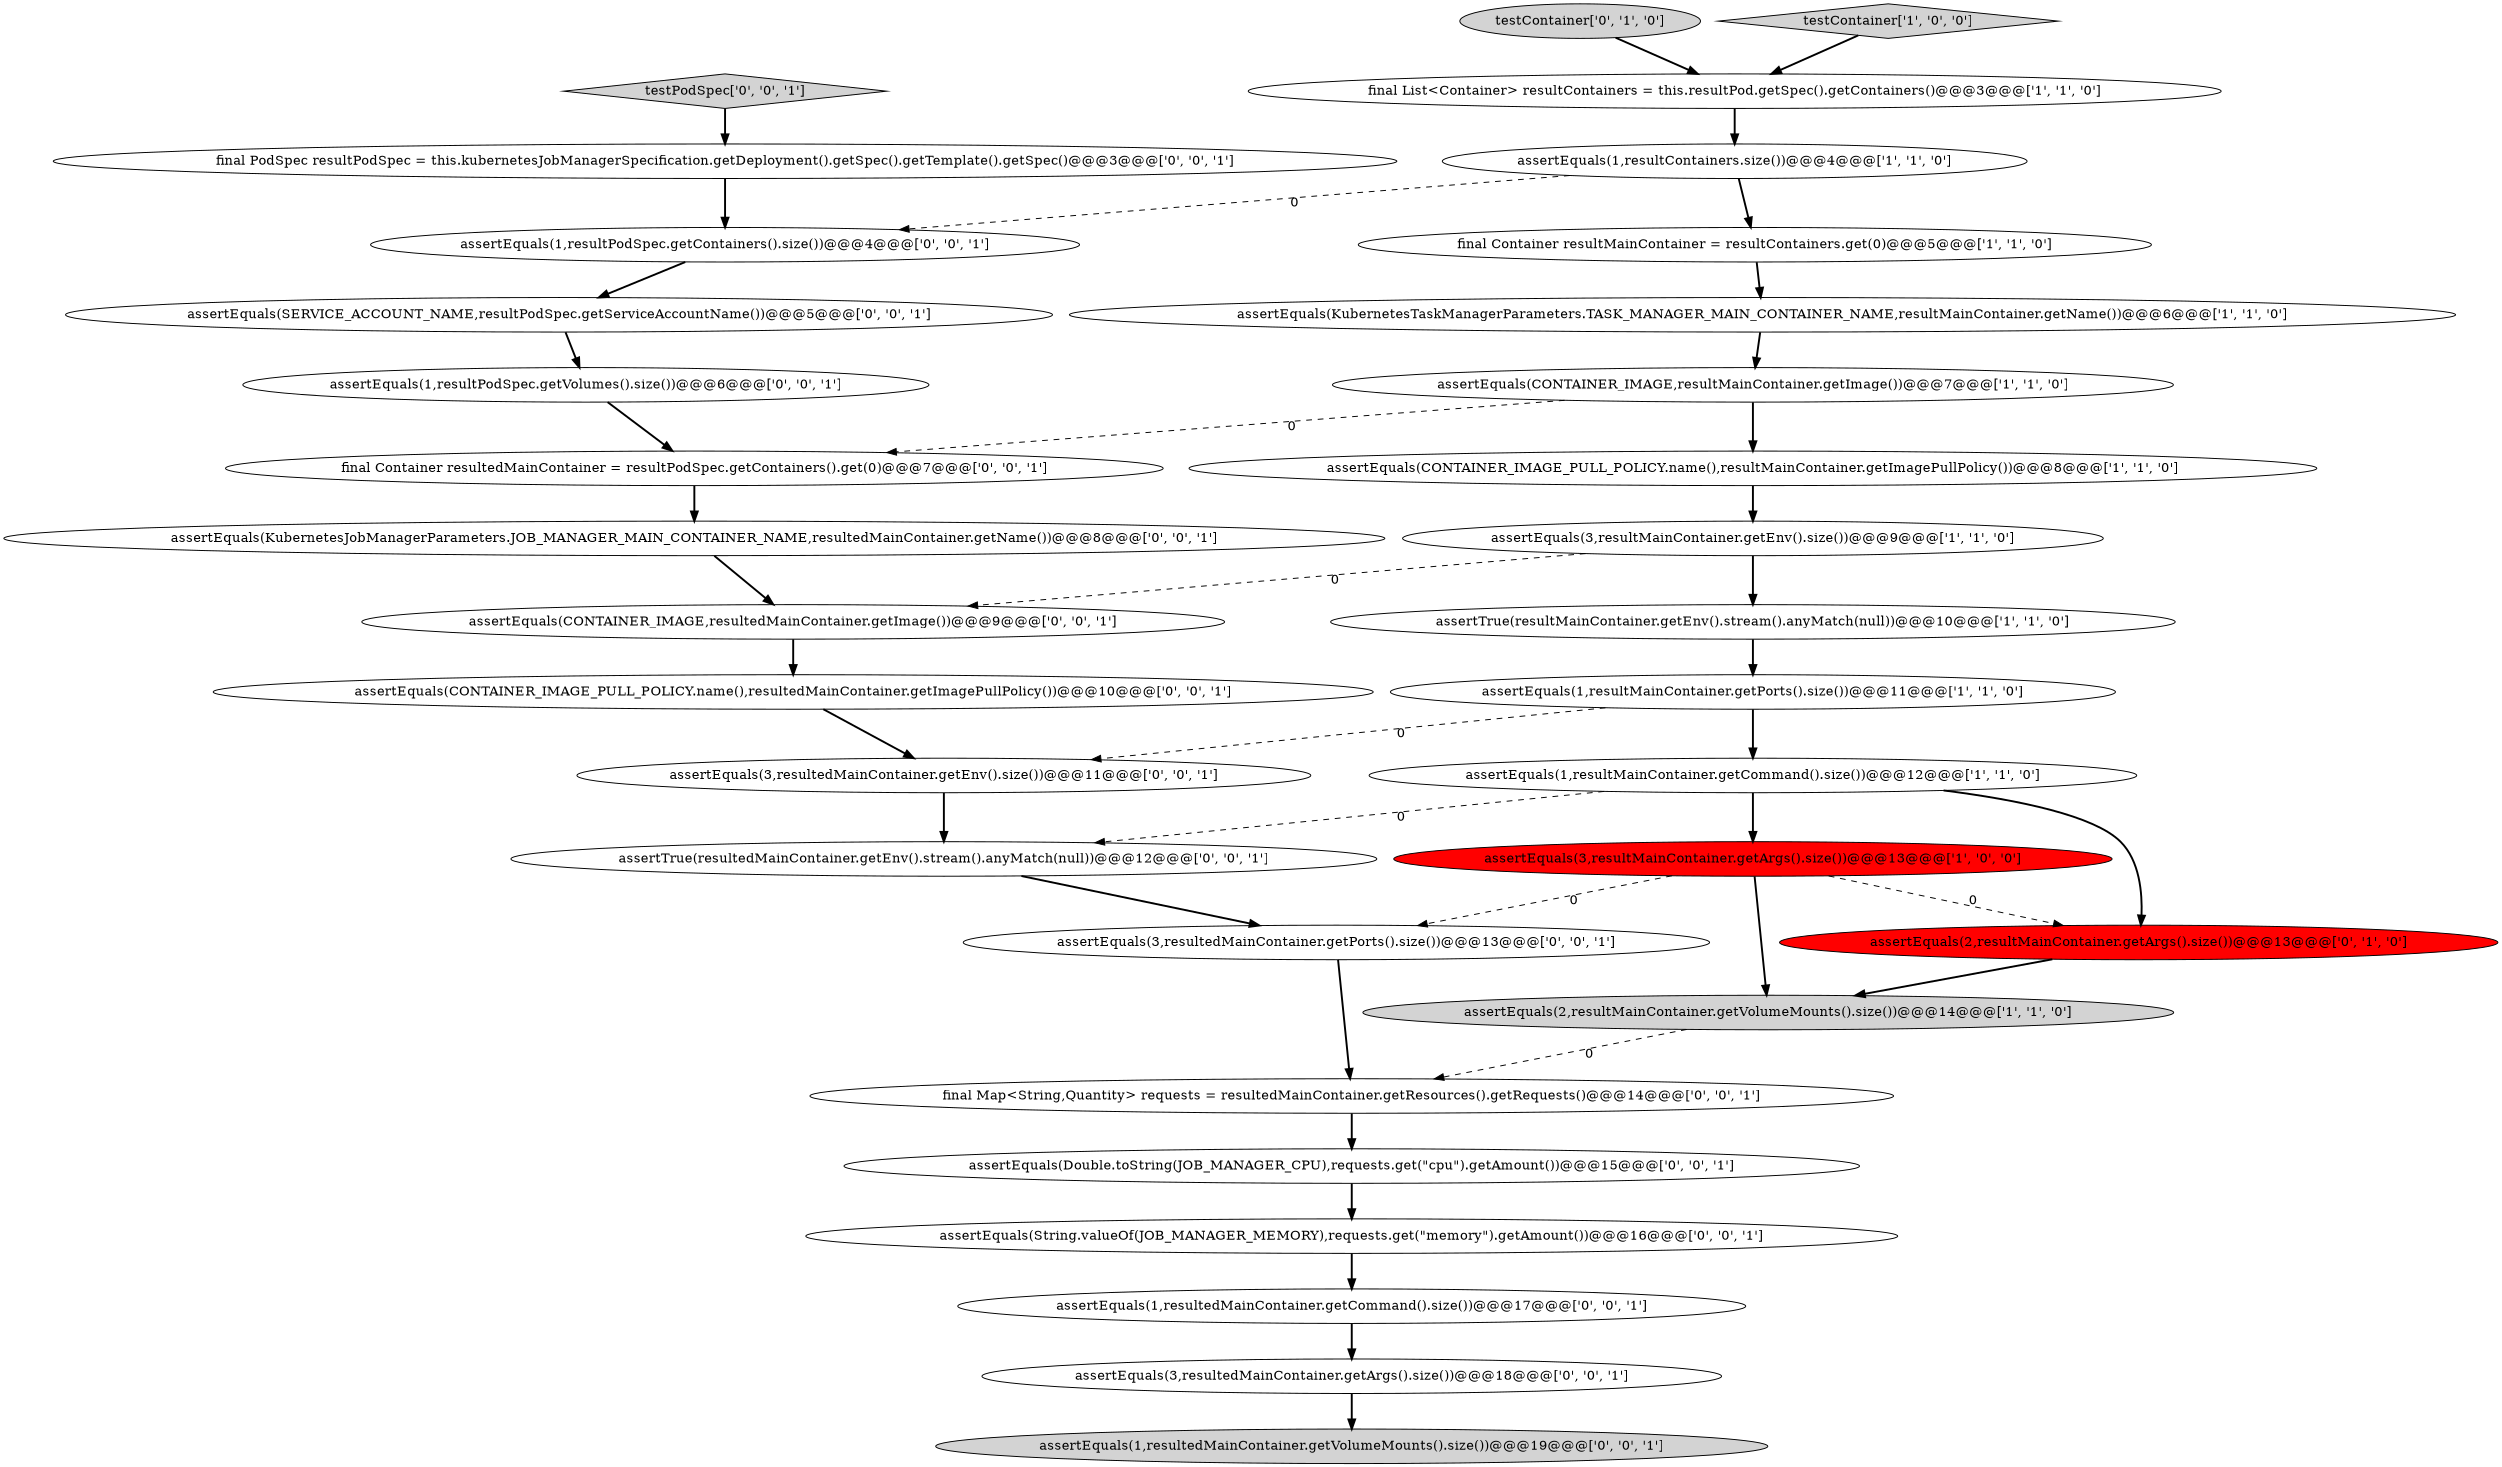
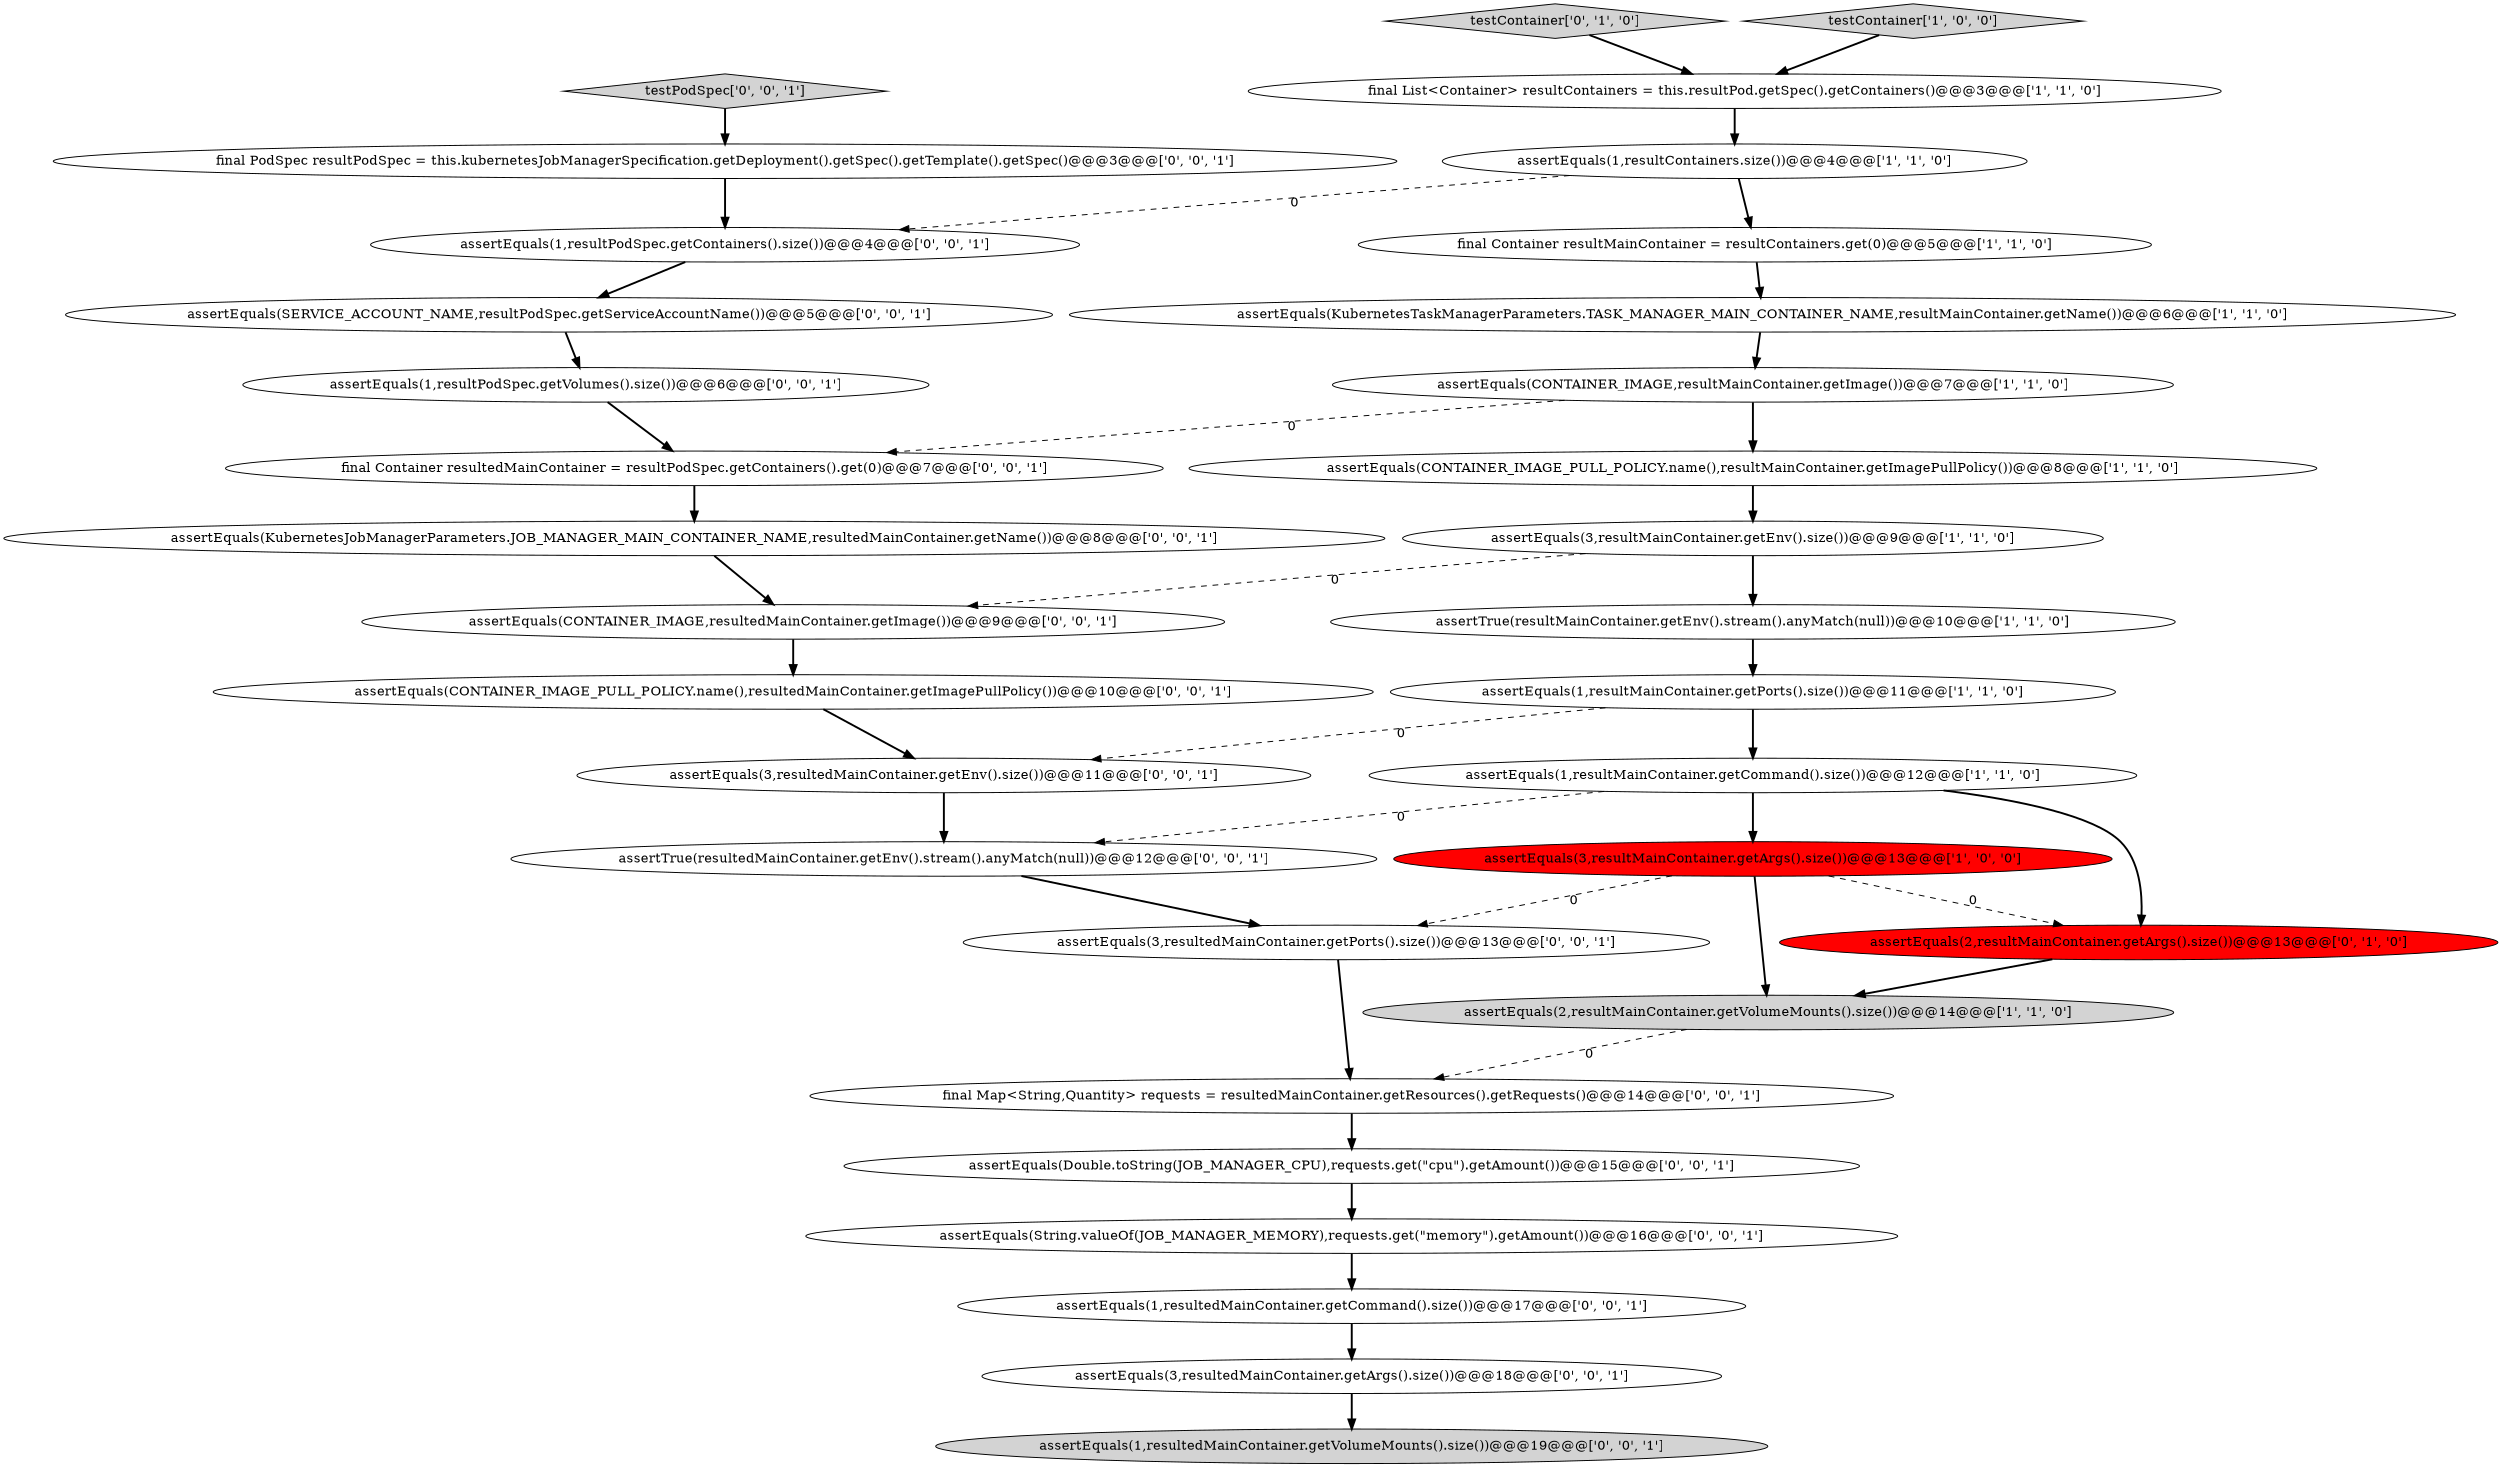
(1580, 21) -> (1555, 21)
